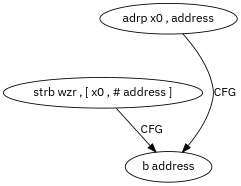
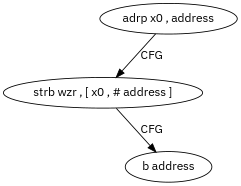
(213, 89) -> (139, 52)
